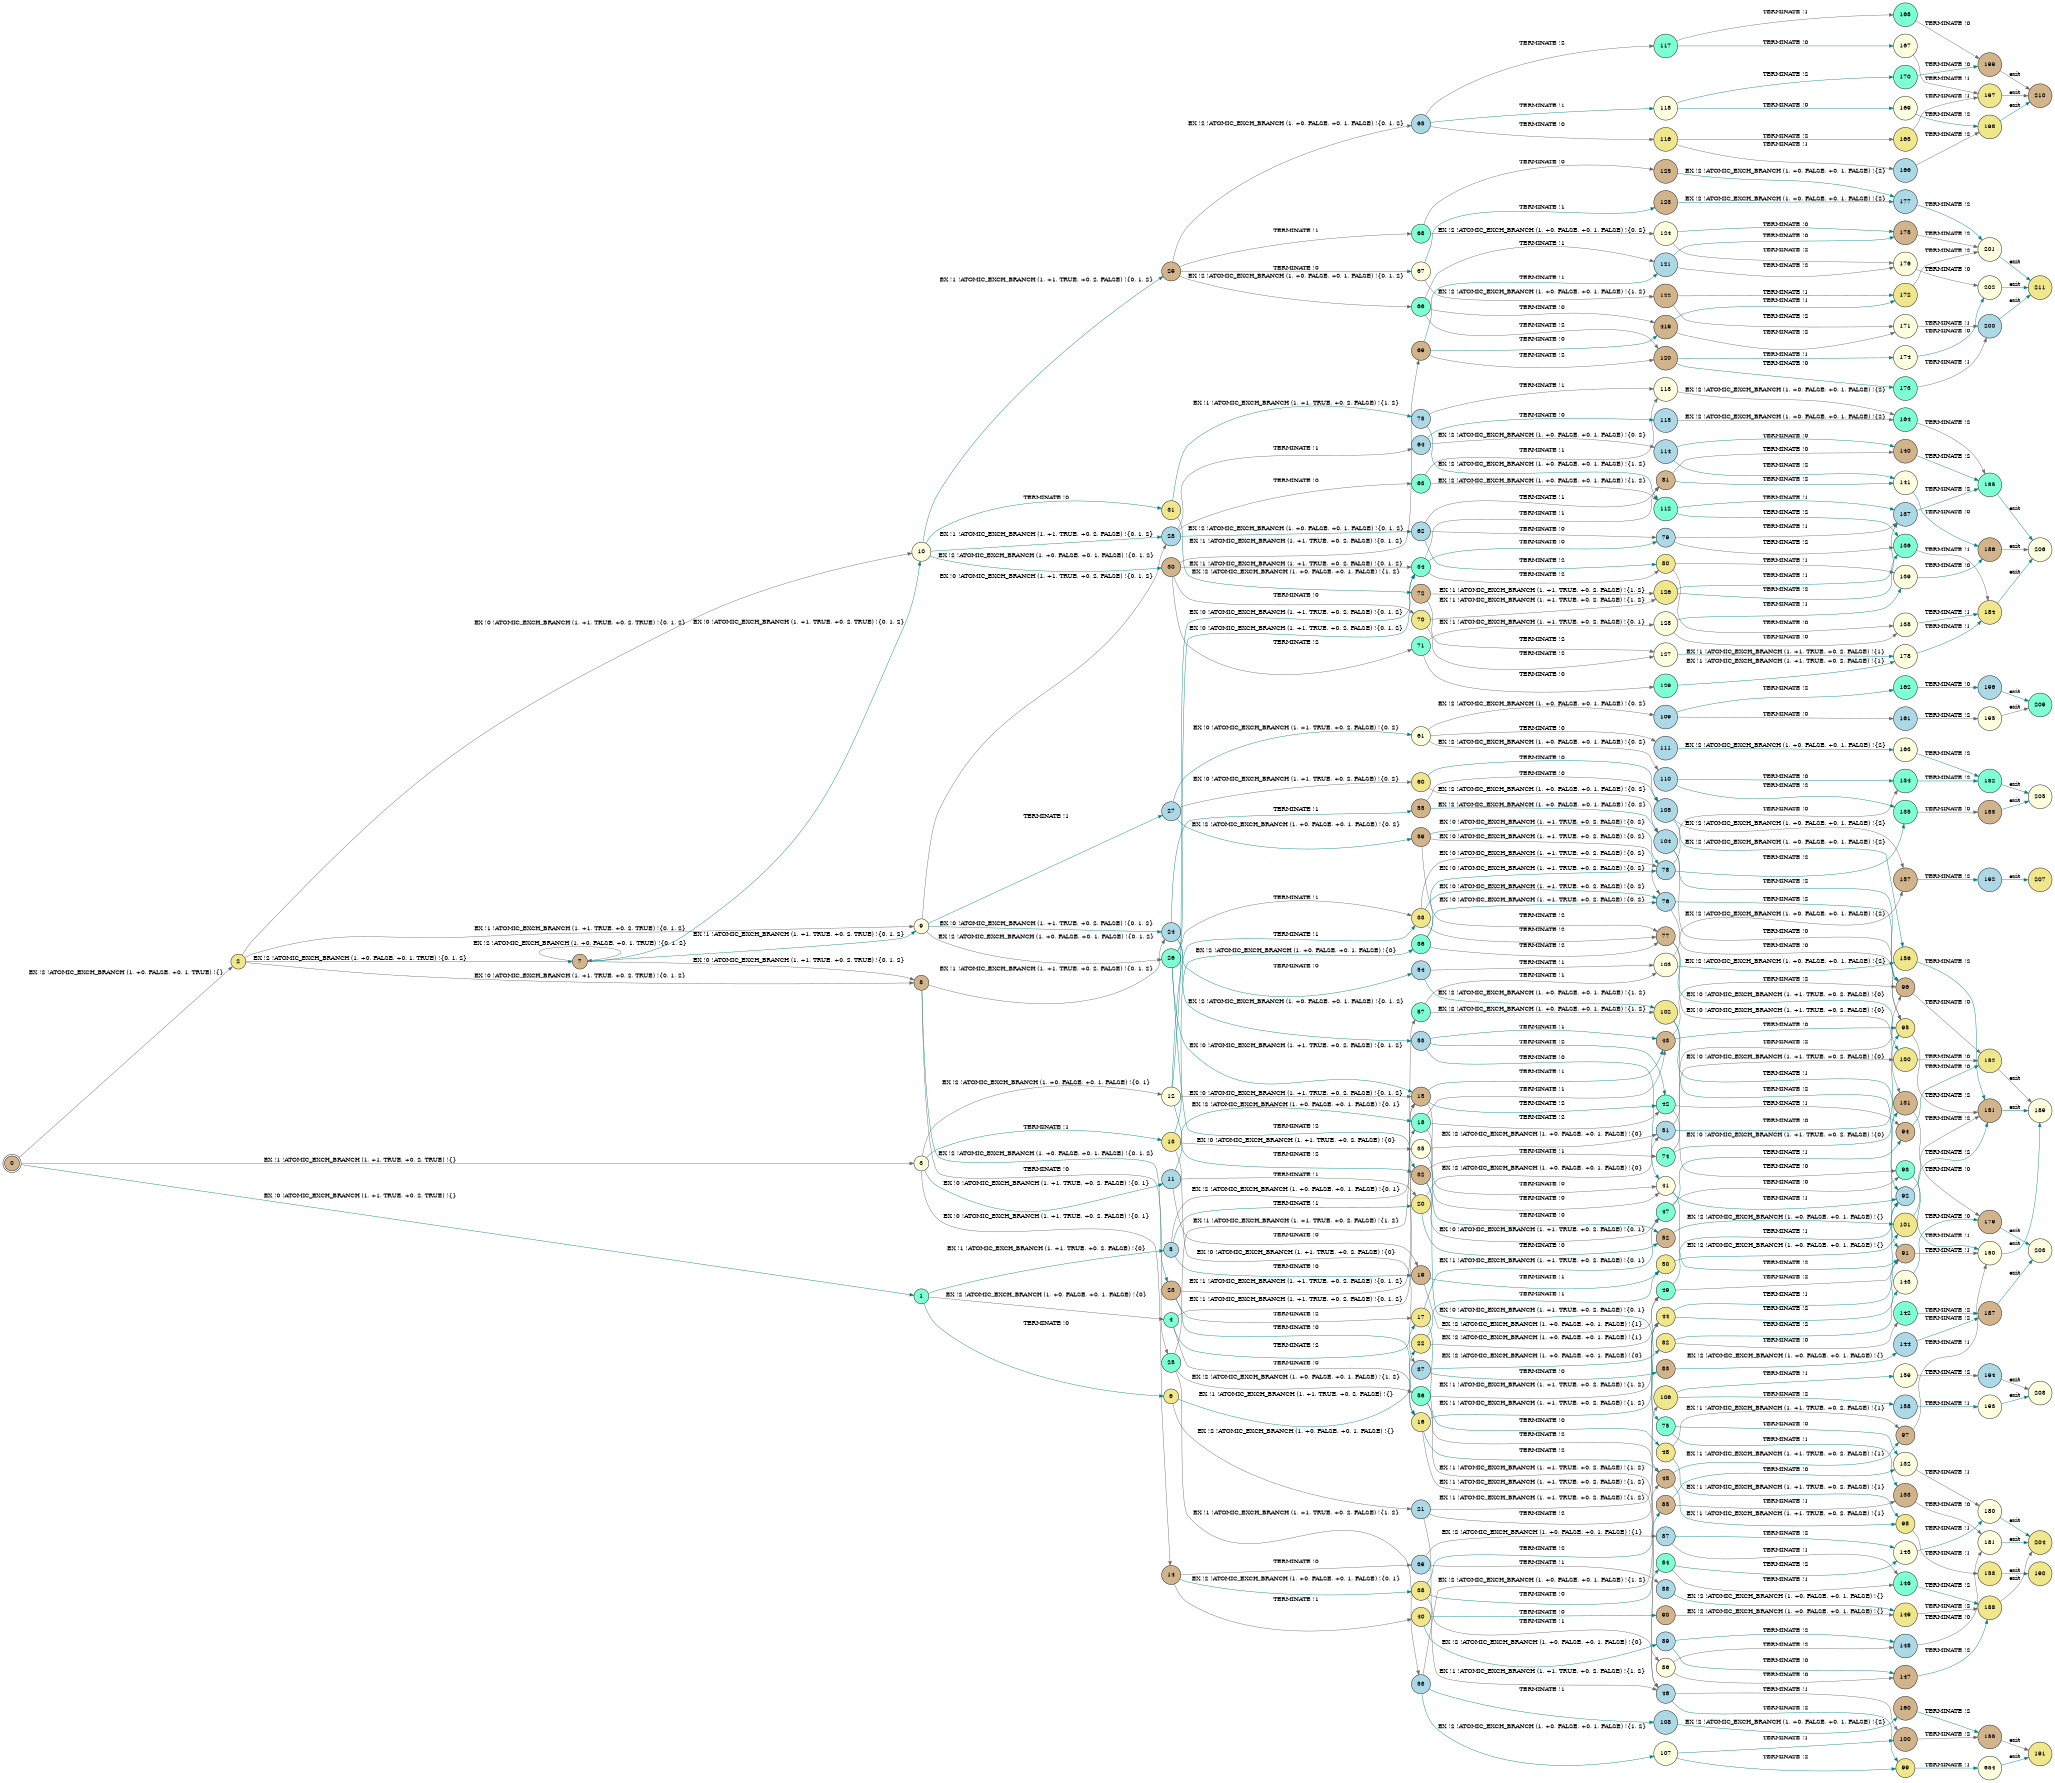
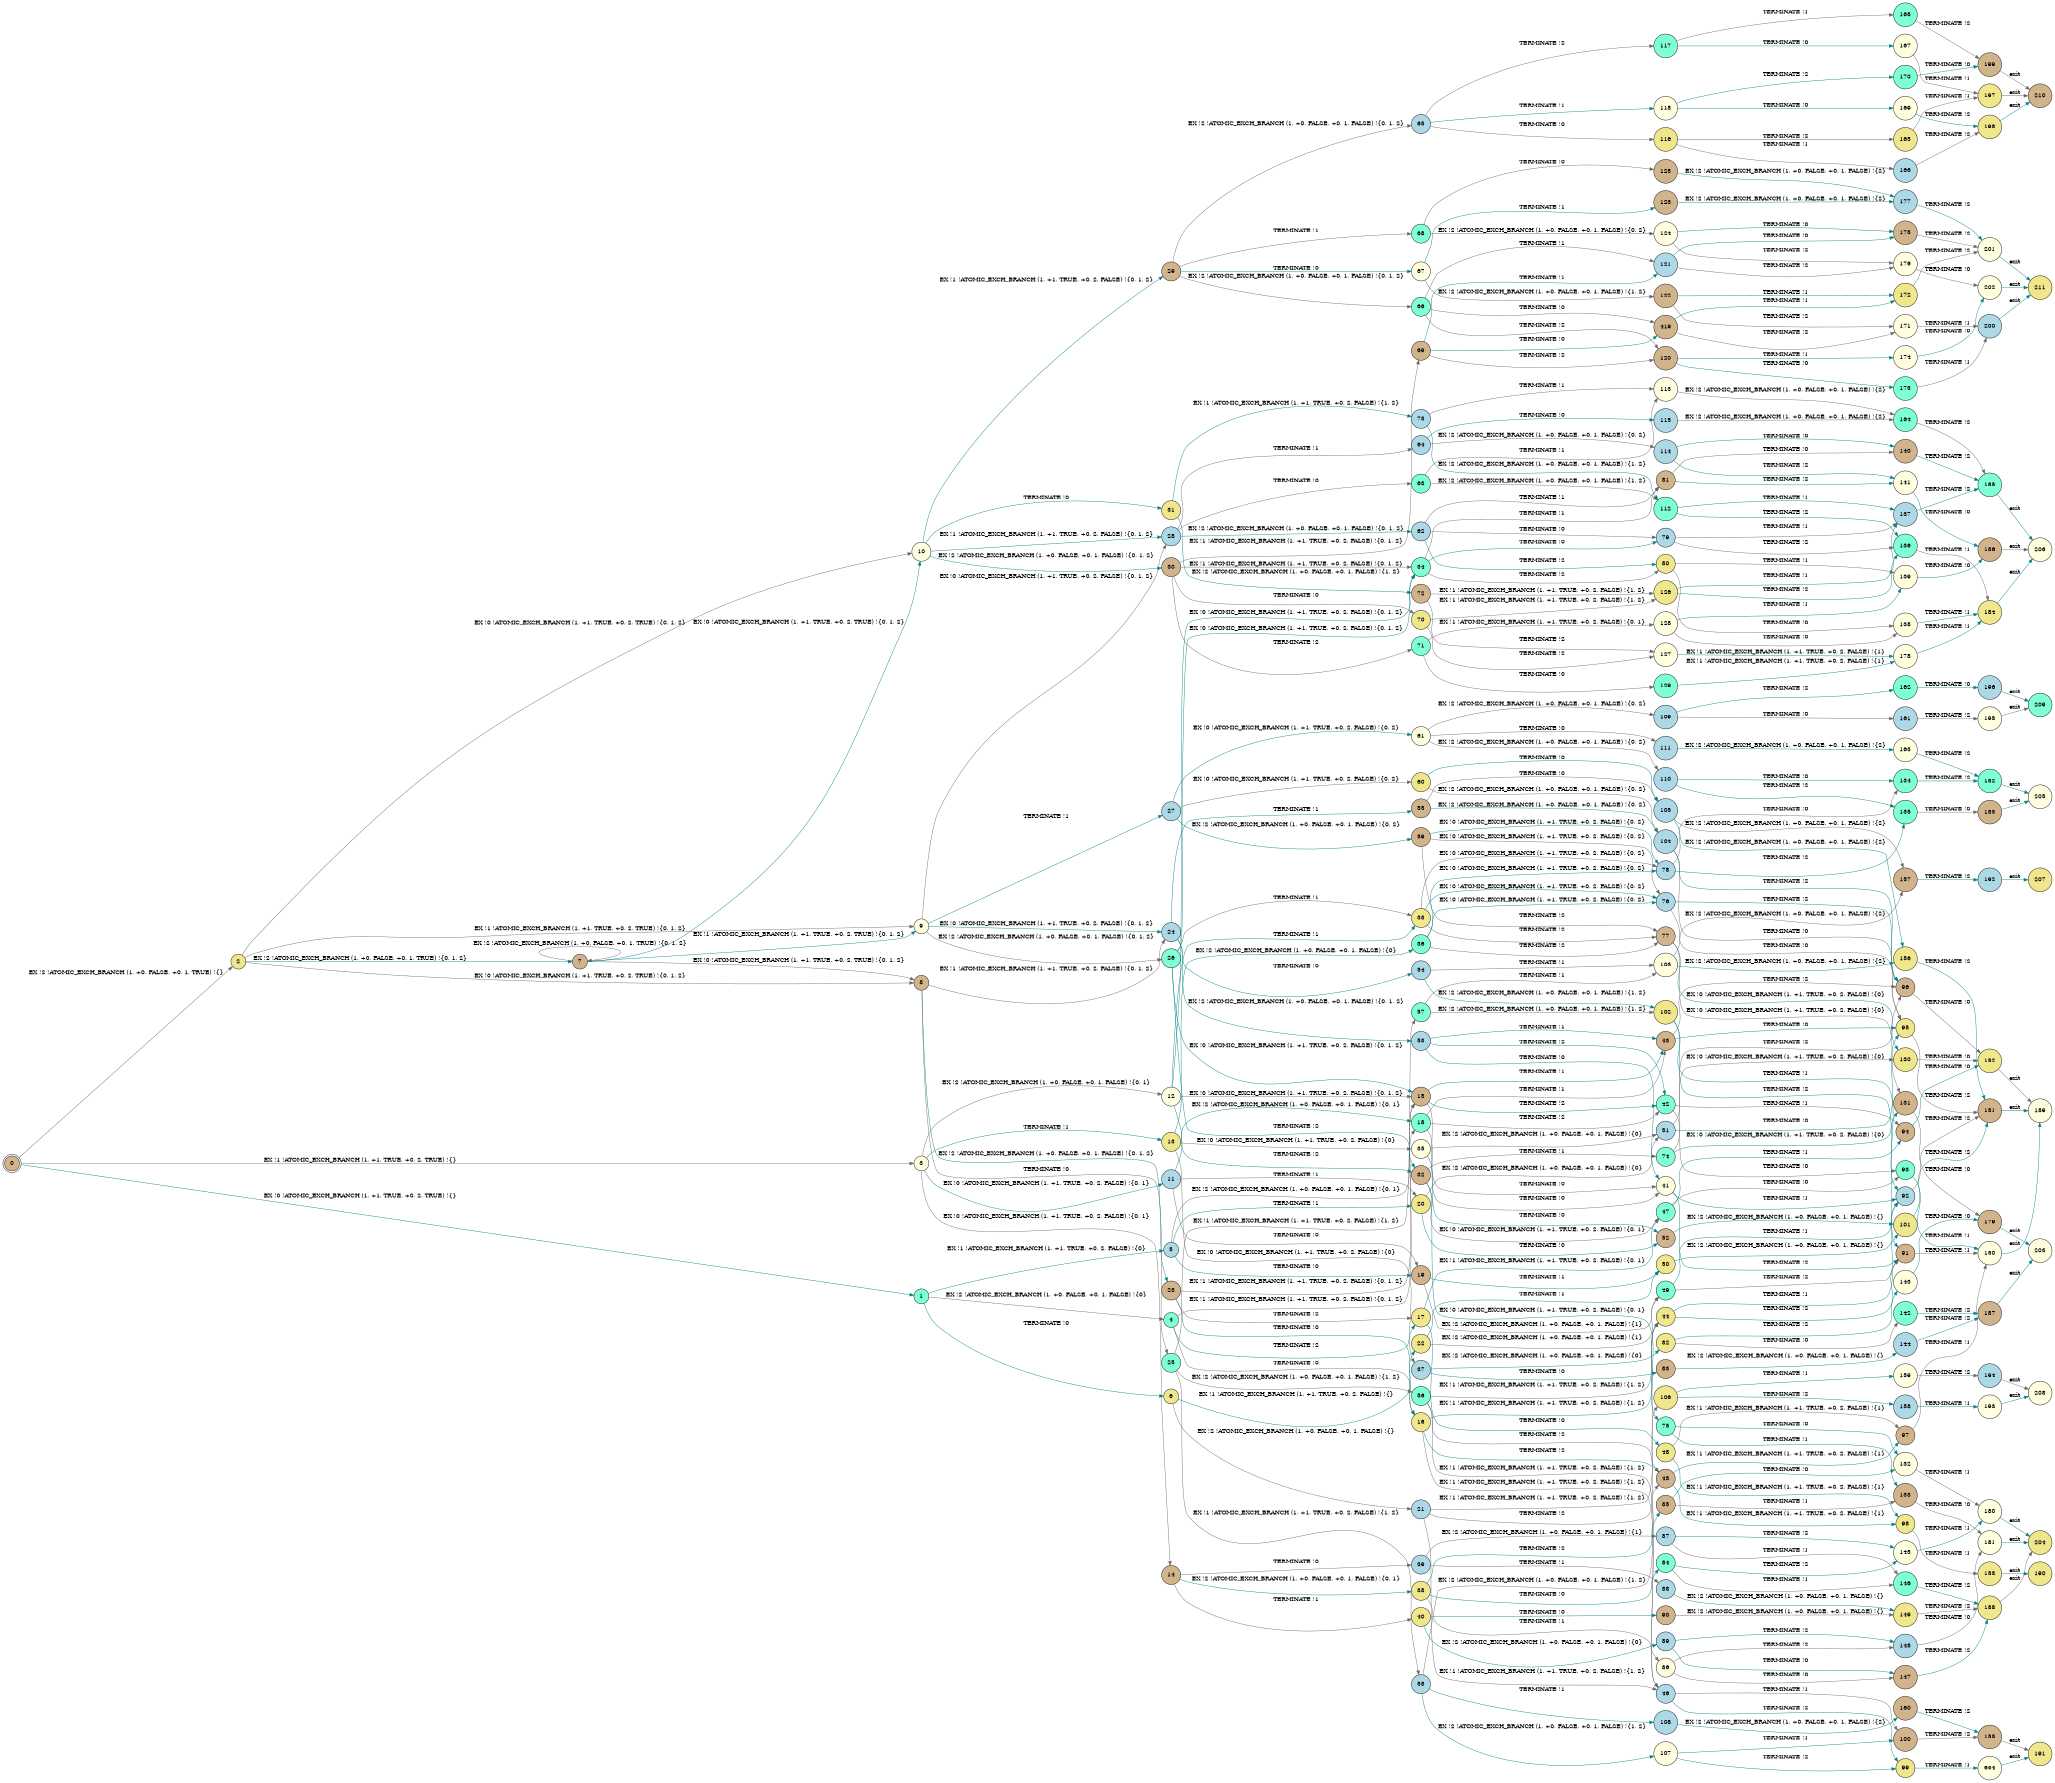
(1948, 24) -> (1948, 24)
